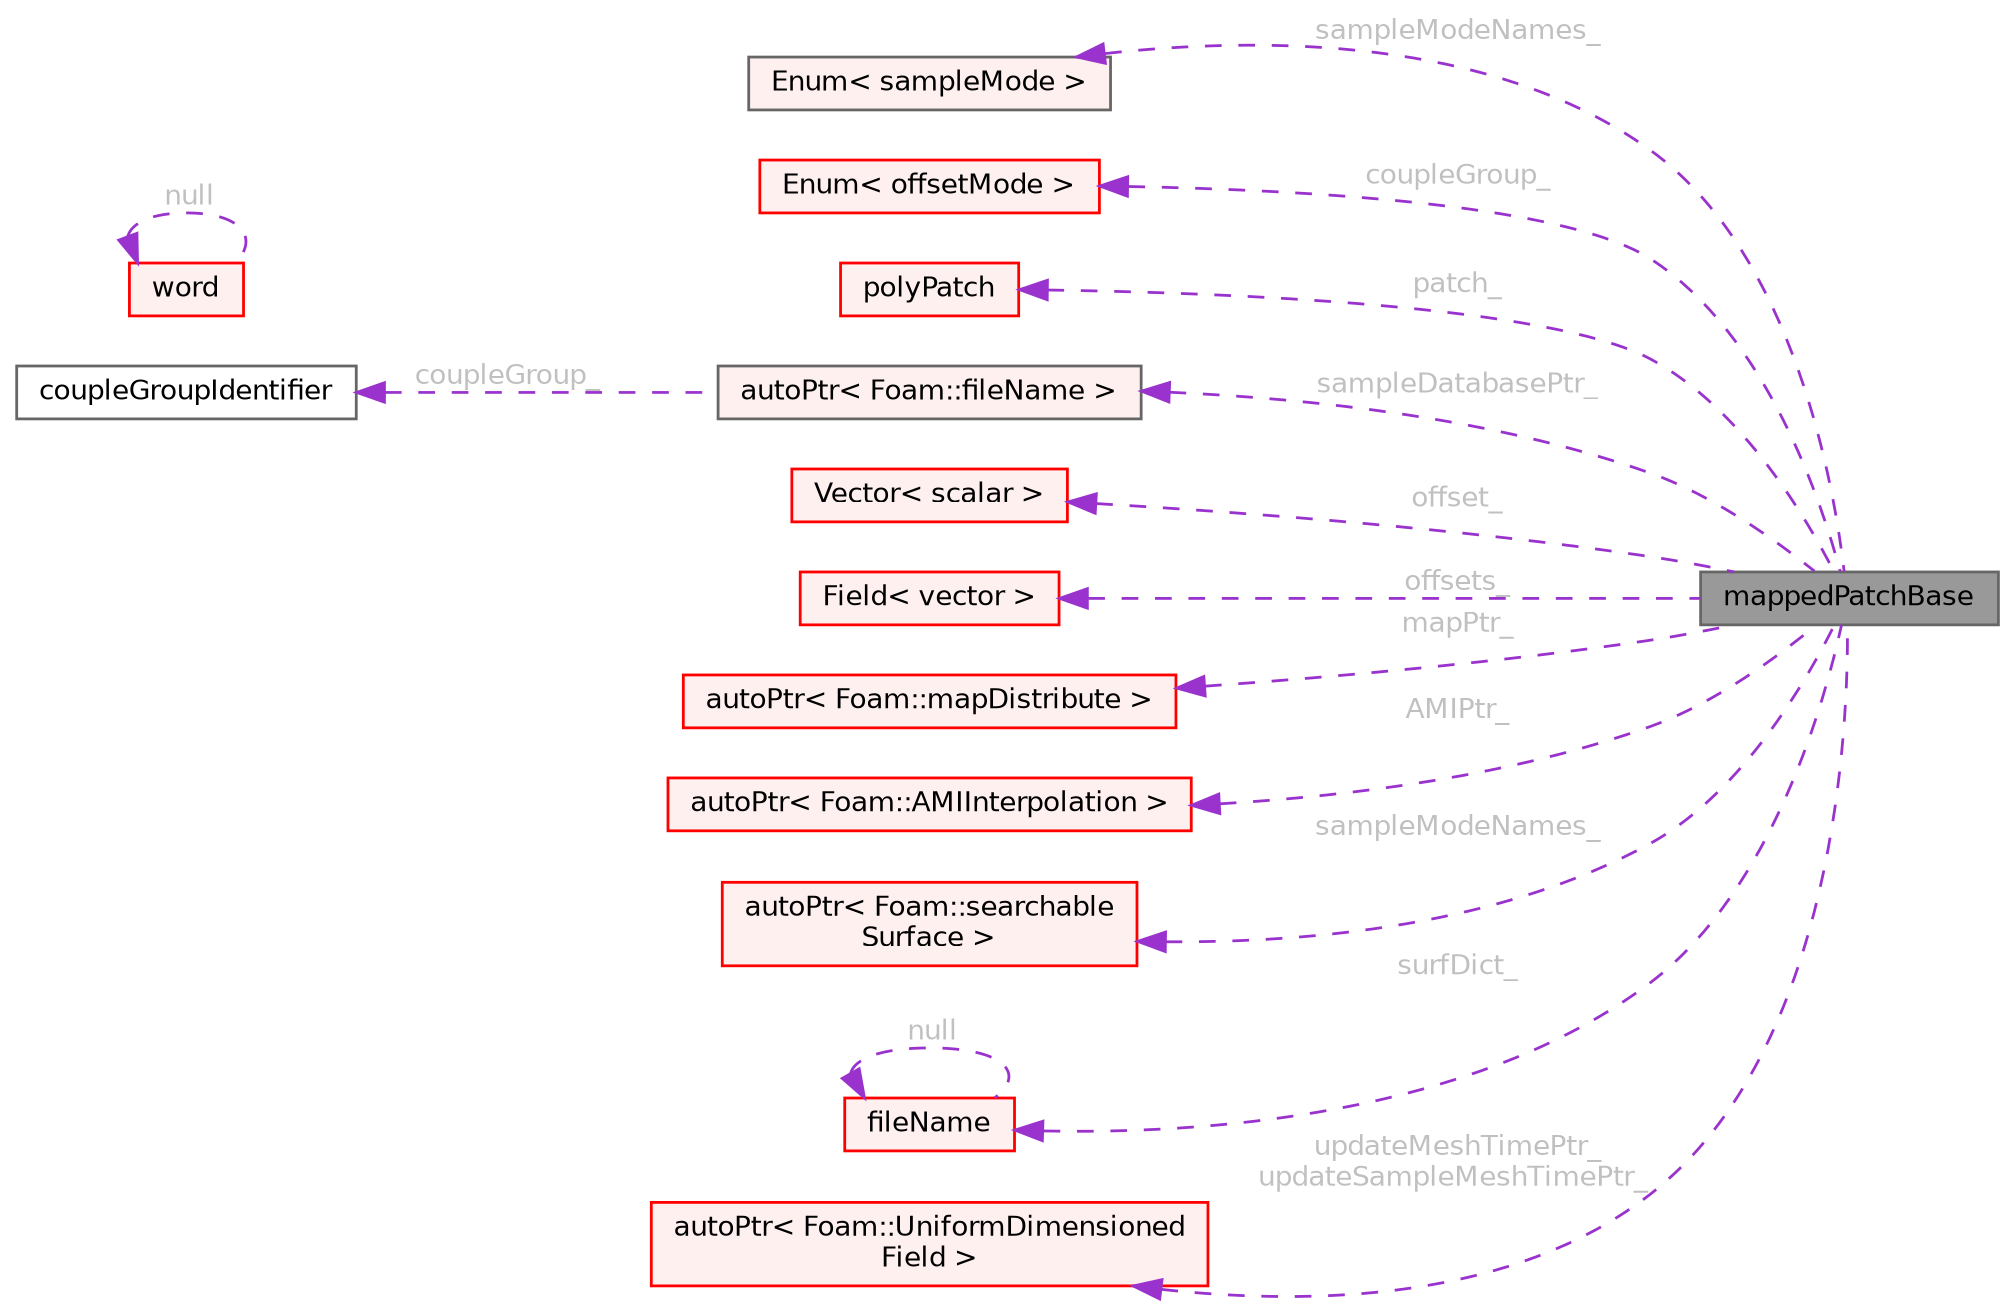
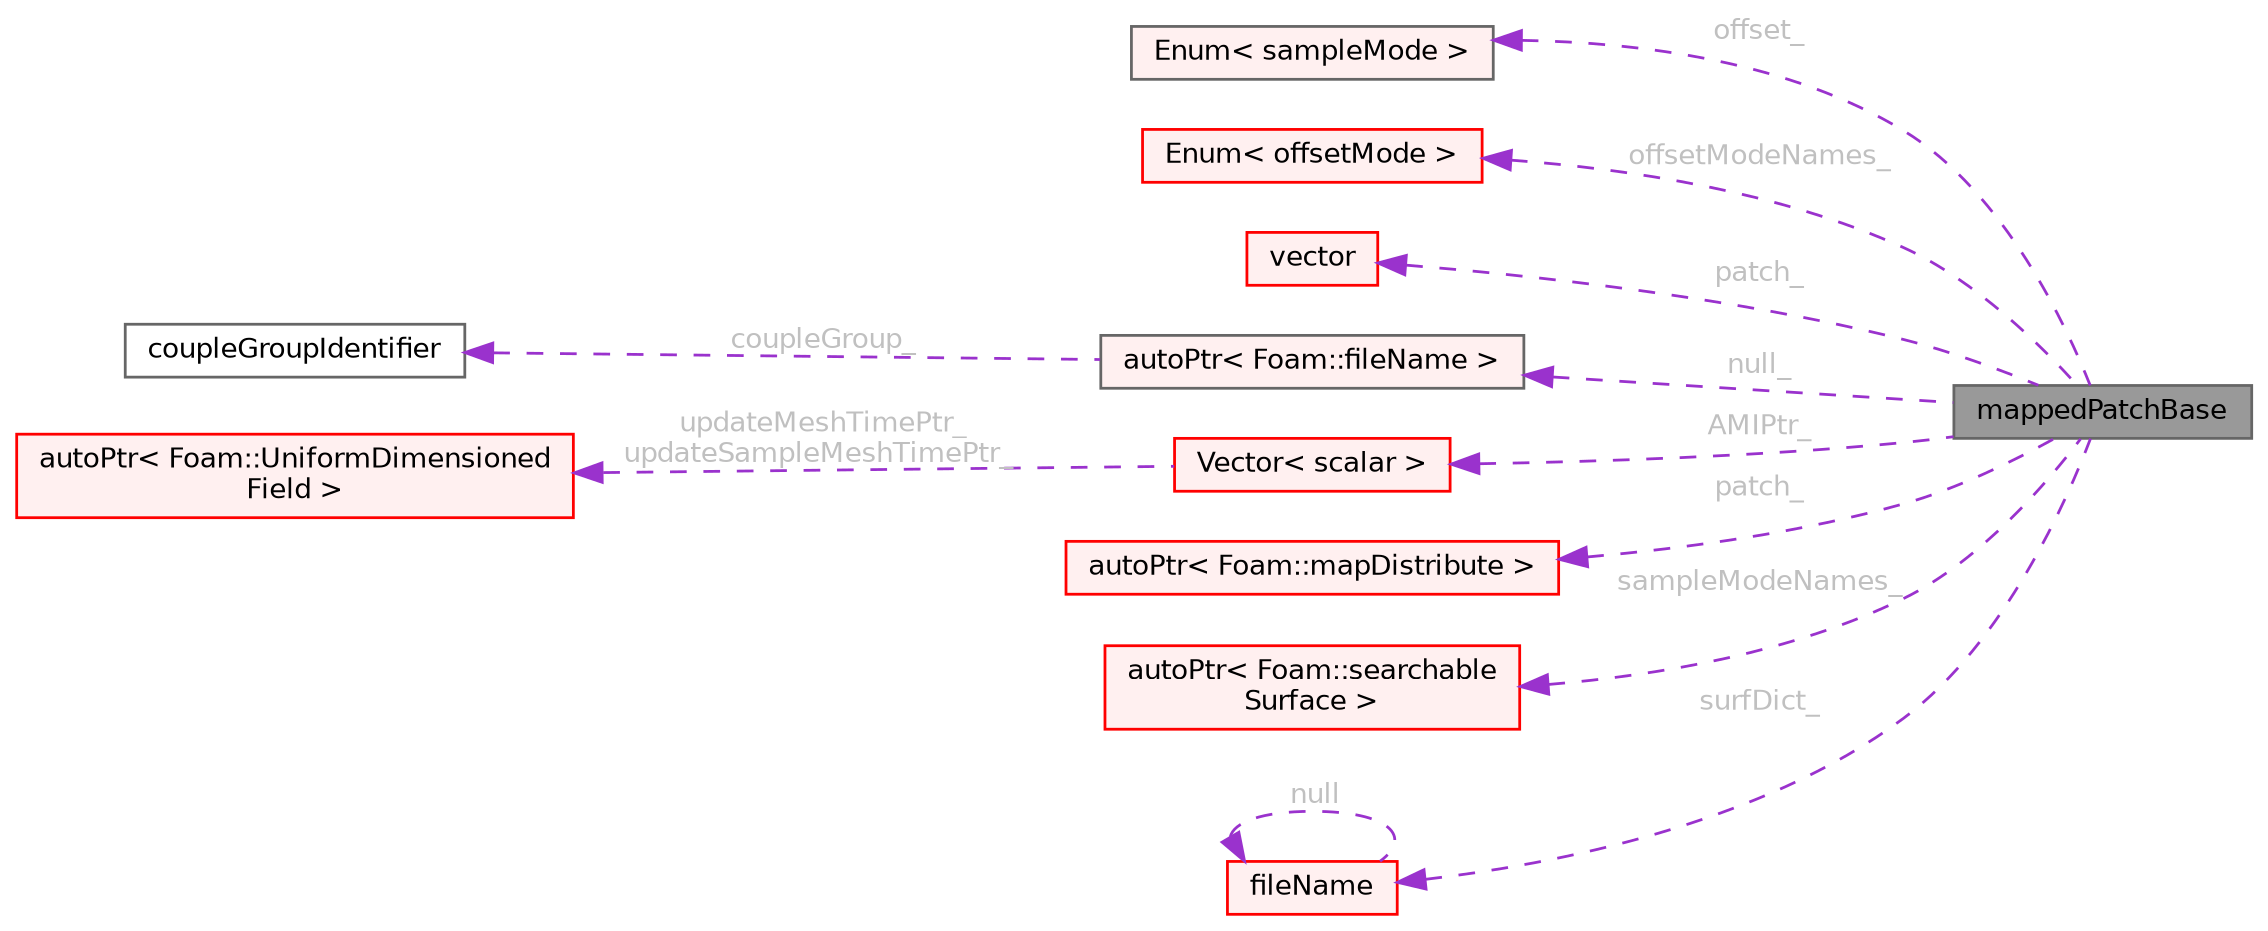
(1454, 32) -> (1756, 32)
(1454, 177) -> (1756, 157)
(186, 289) -> none
(930, 289) -> (1312, 259)
(1454, 385) -> (1756, 366)
(1454, 500) -> (1756, 427)
(930, 598) -> none
(1454, 625) -> (1756, 488)
(930, 804) -> none
(1690, 1155) -> (889, 469)
